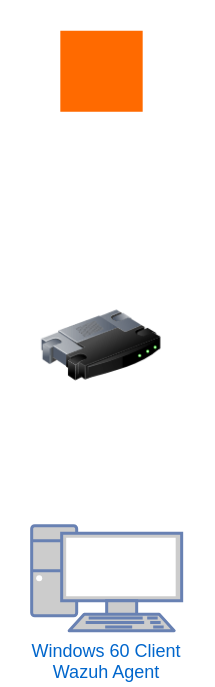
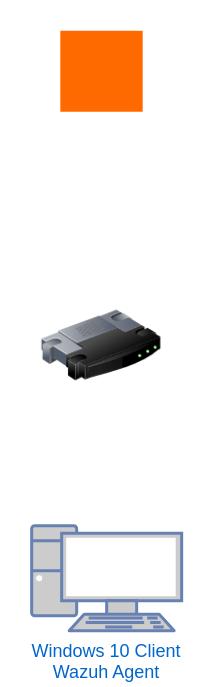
(107, 663) -> (107, 663)
